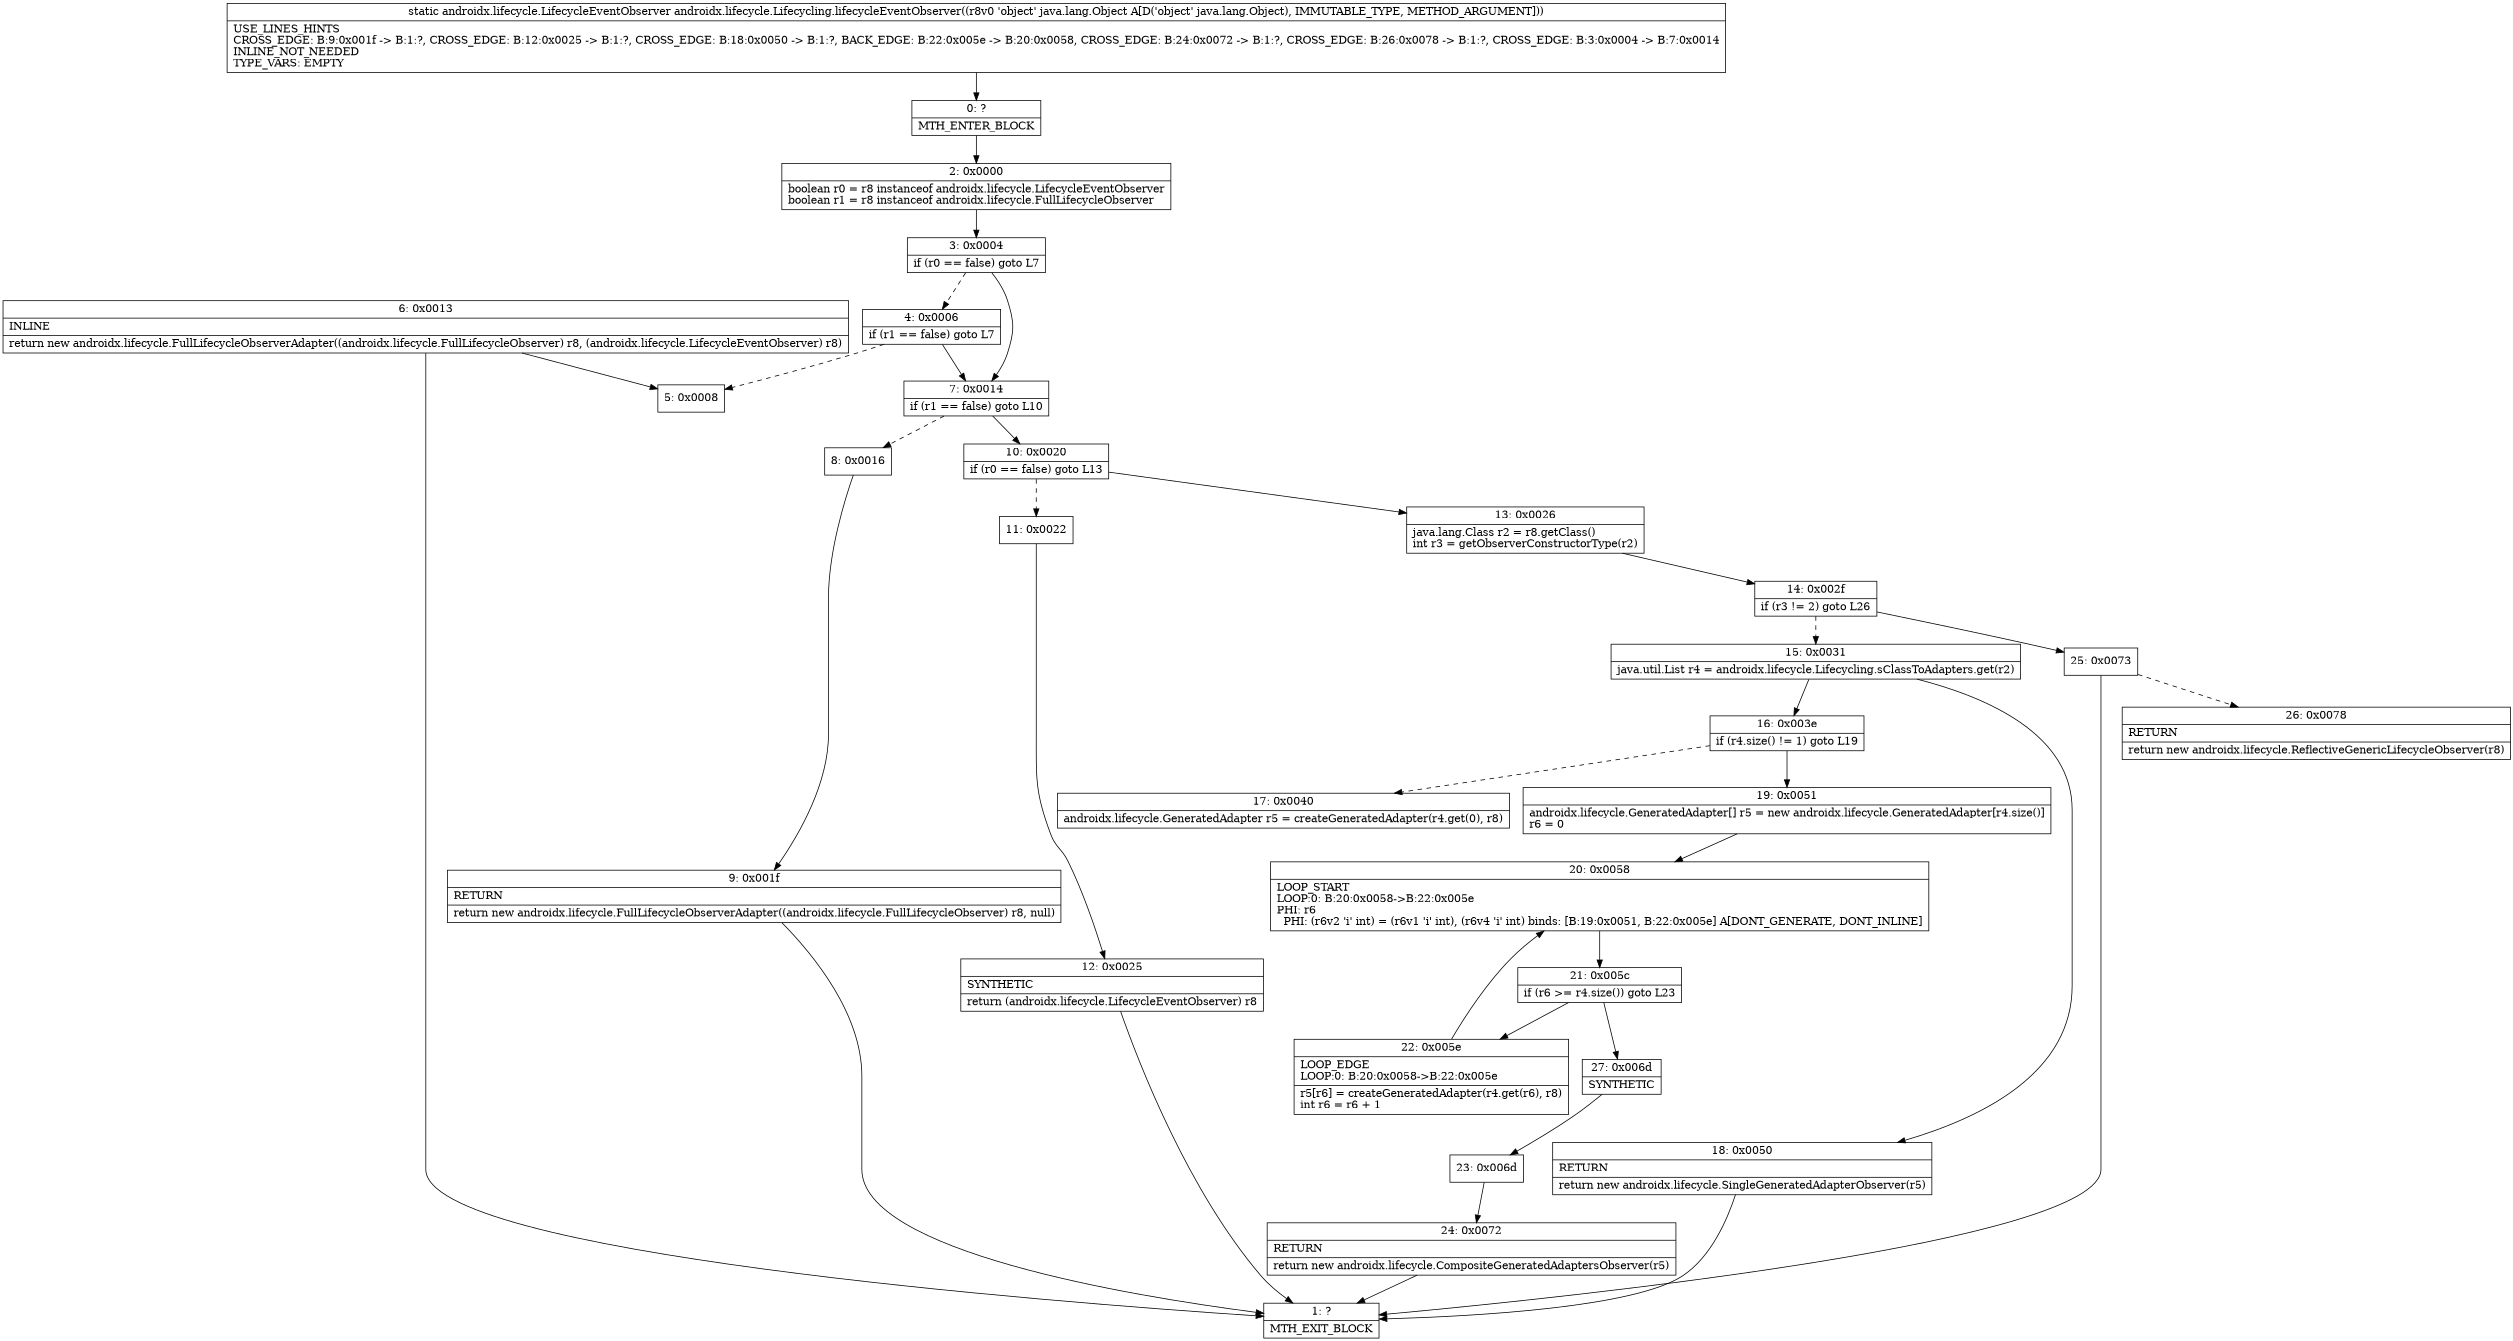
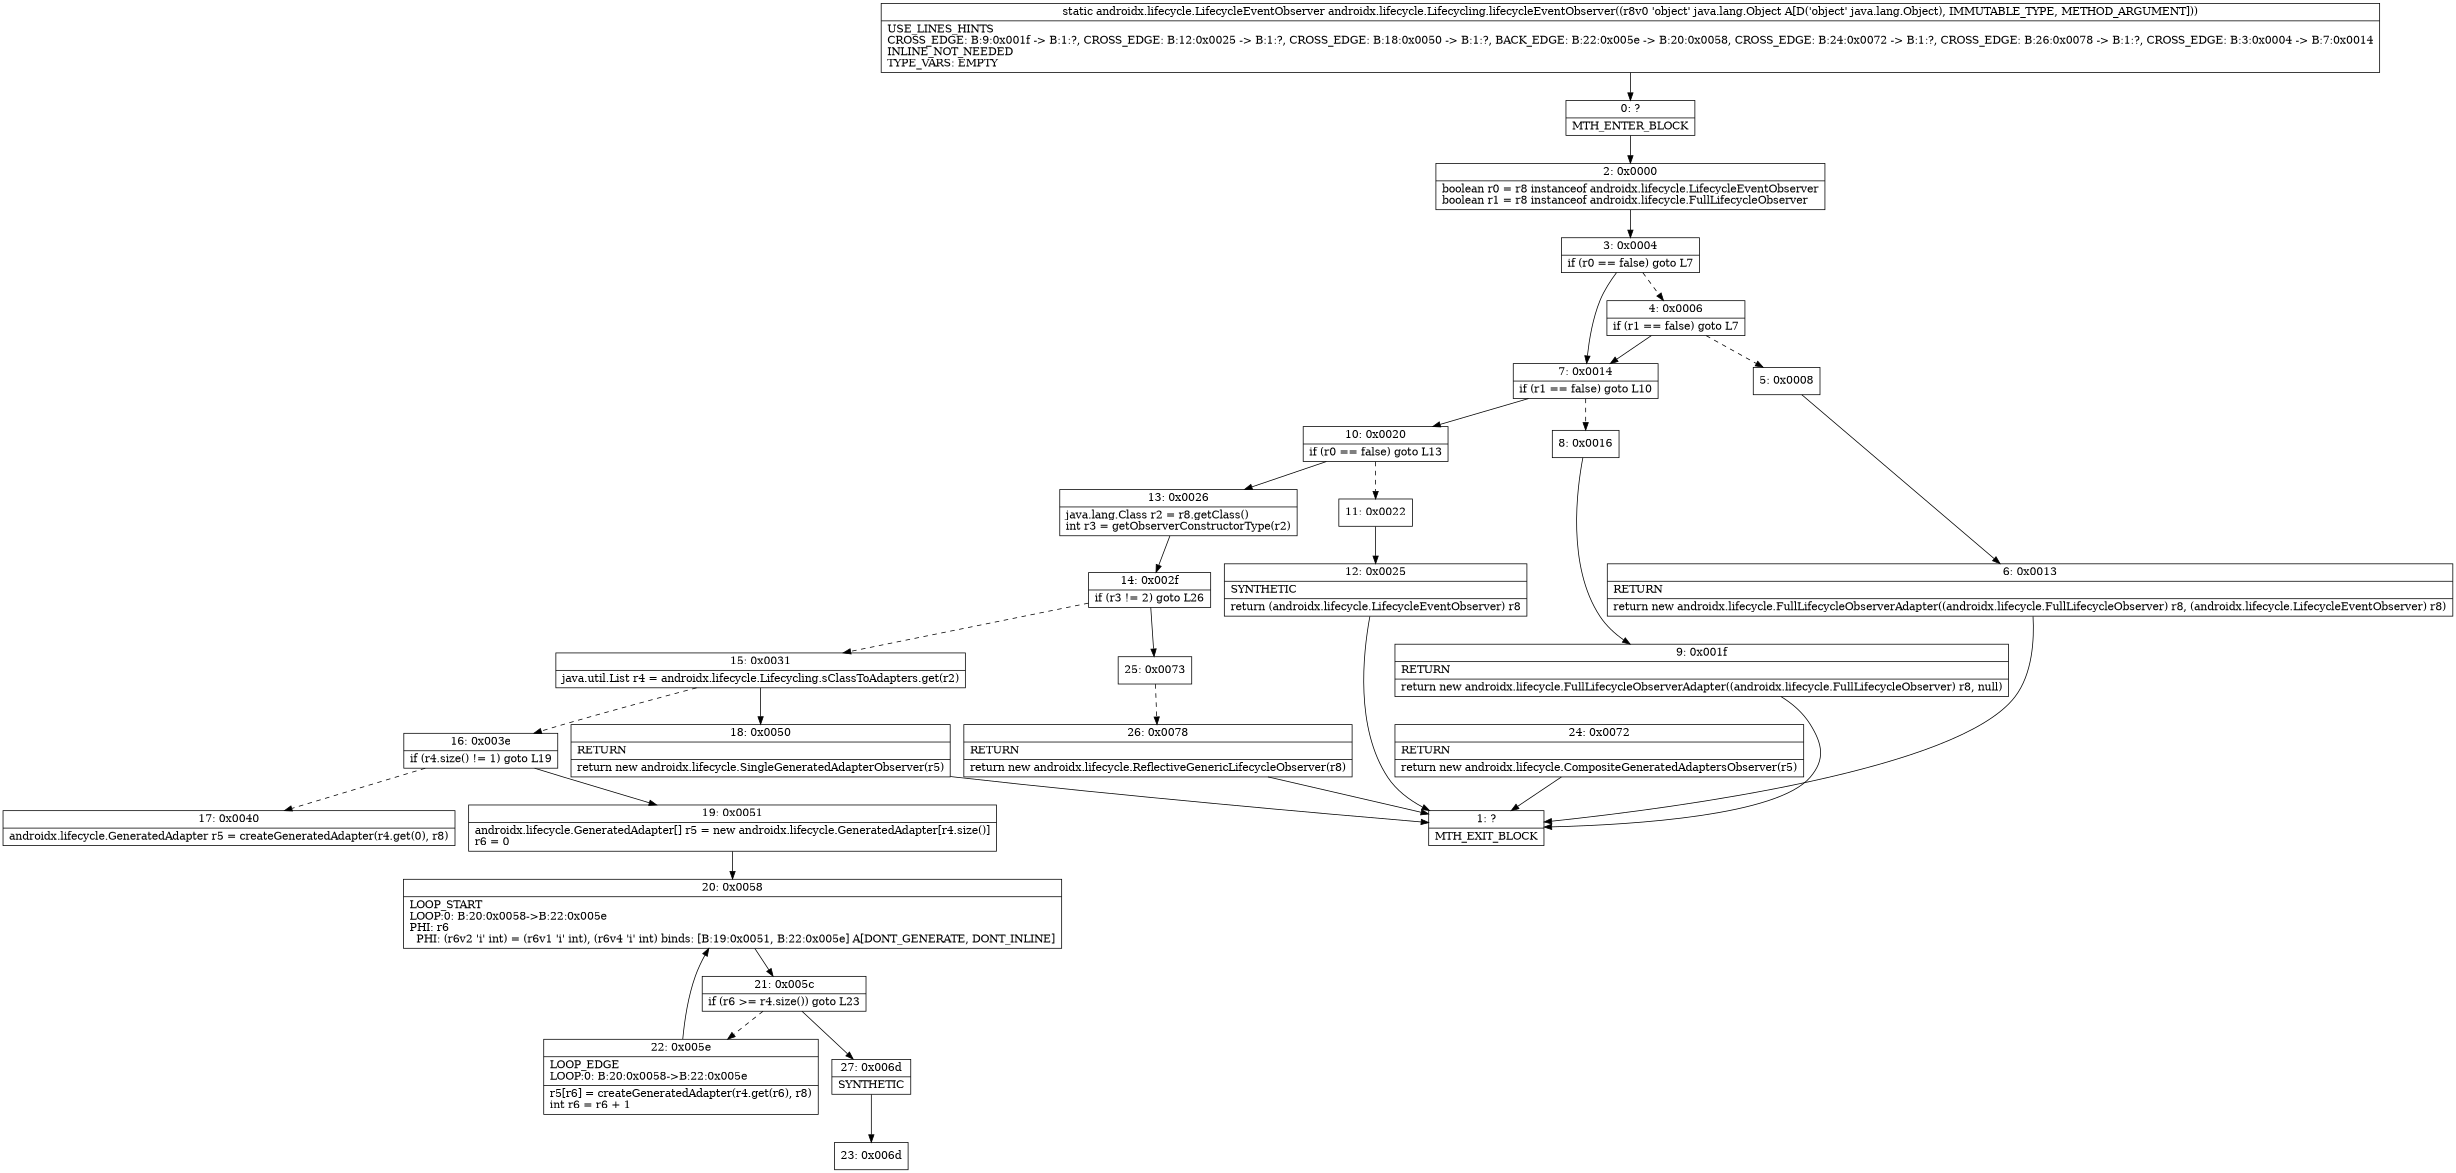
(30, 326) -> (1638, 590)
(586, 370) -> (1898, 477)
(1803, 694) -> (619, 709)
(1538, 1019) -> (748, 1023)
(1481, 1199) -> none
(1996, 1225) -> (1345, 795)
